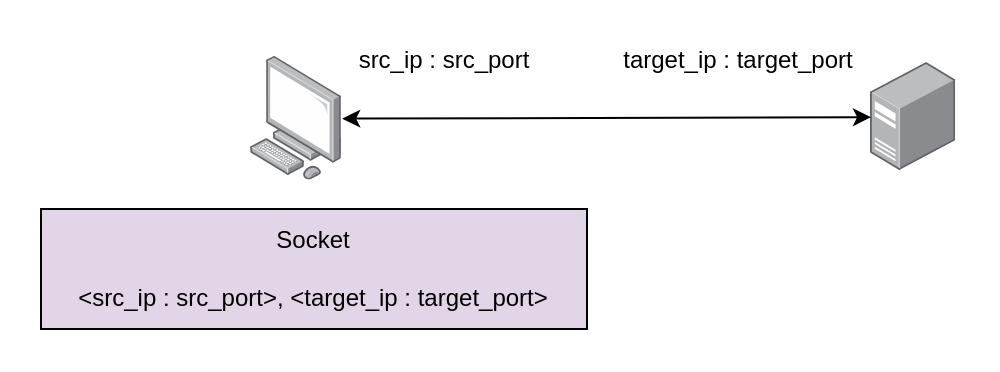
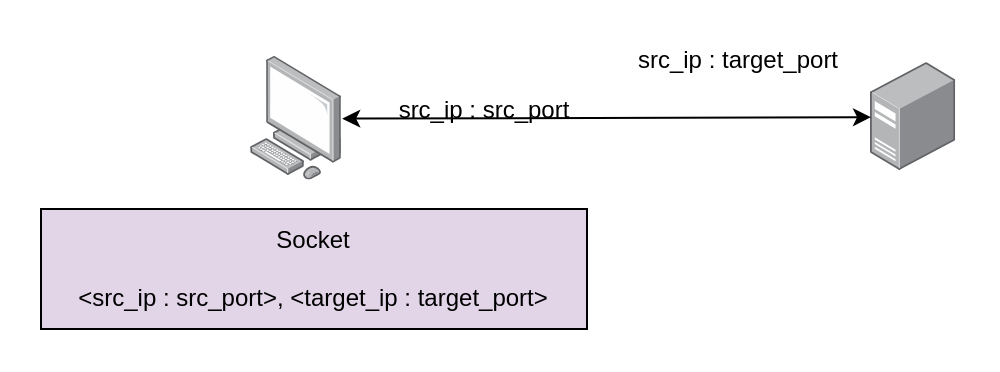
(445, 61) -> (485, 111)
(739, 61) -> (739, 61)
